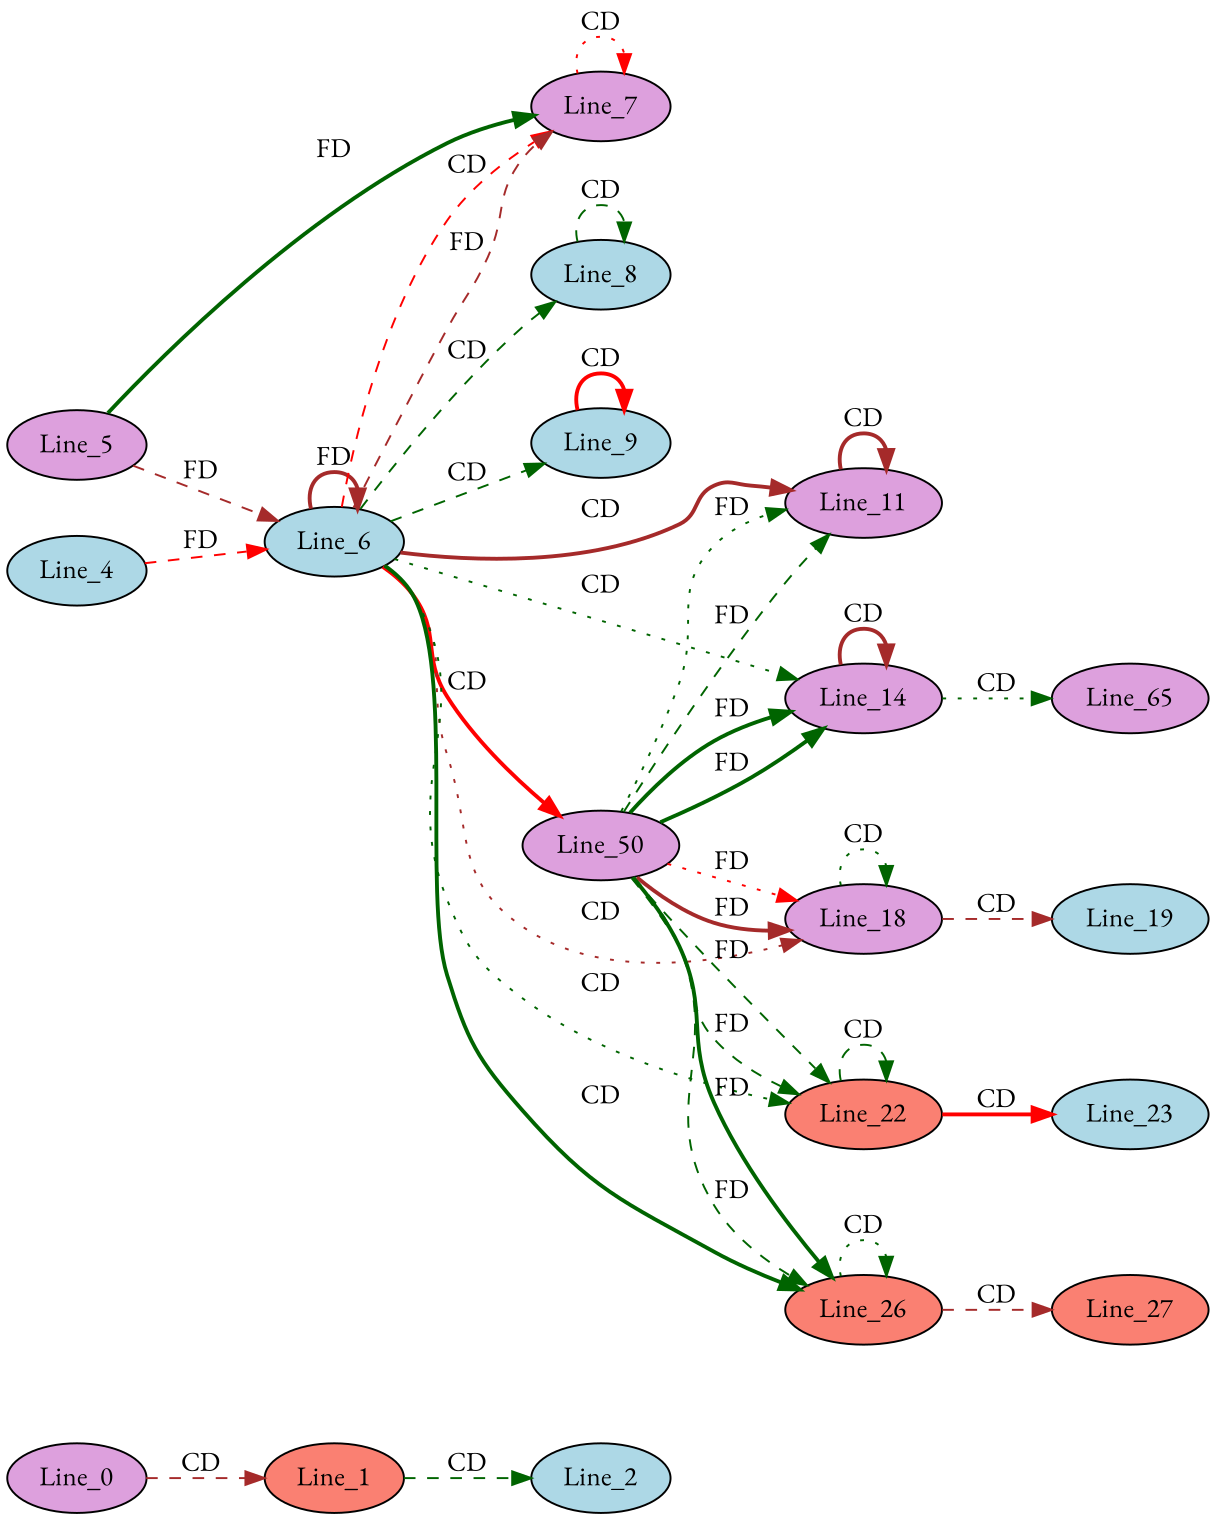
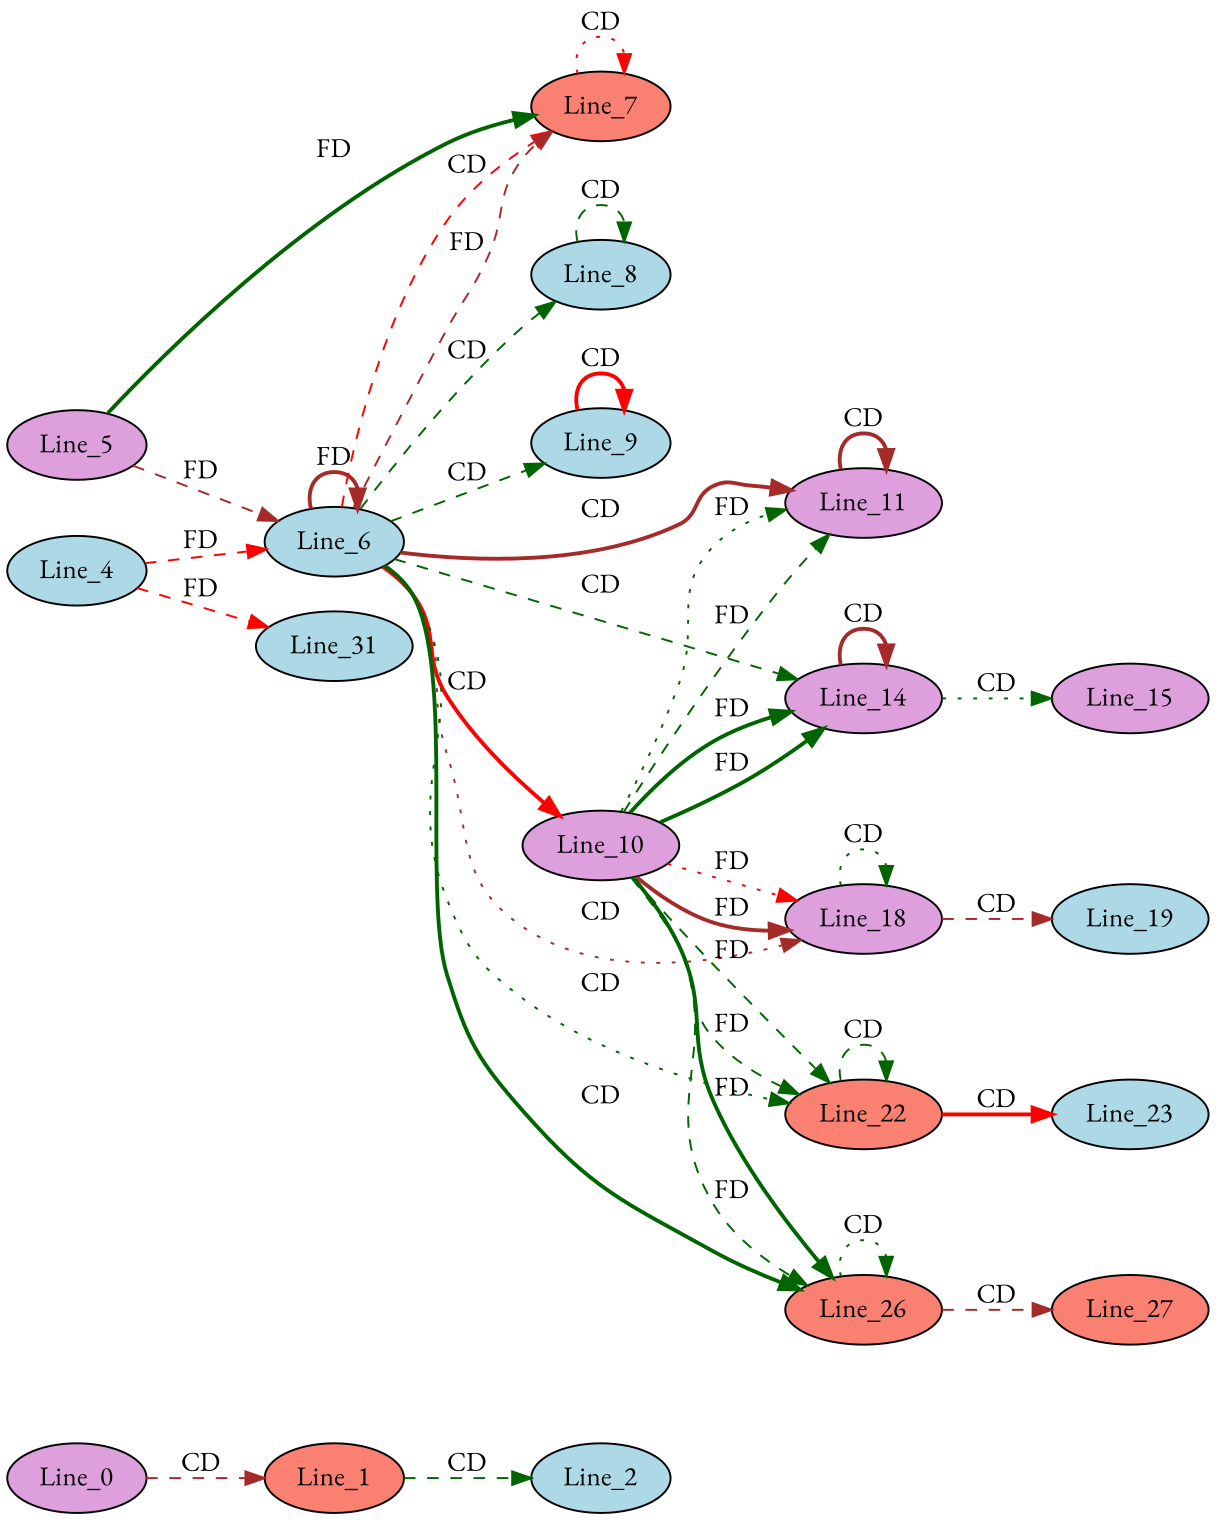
(601, 106) -> (601, 106)
(586, 616) -> (586, 616)
none -> (334, 646)
(1130, 698) -> (1130, 698)
(601, 845) -> (601, 845)
